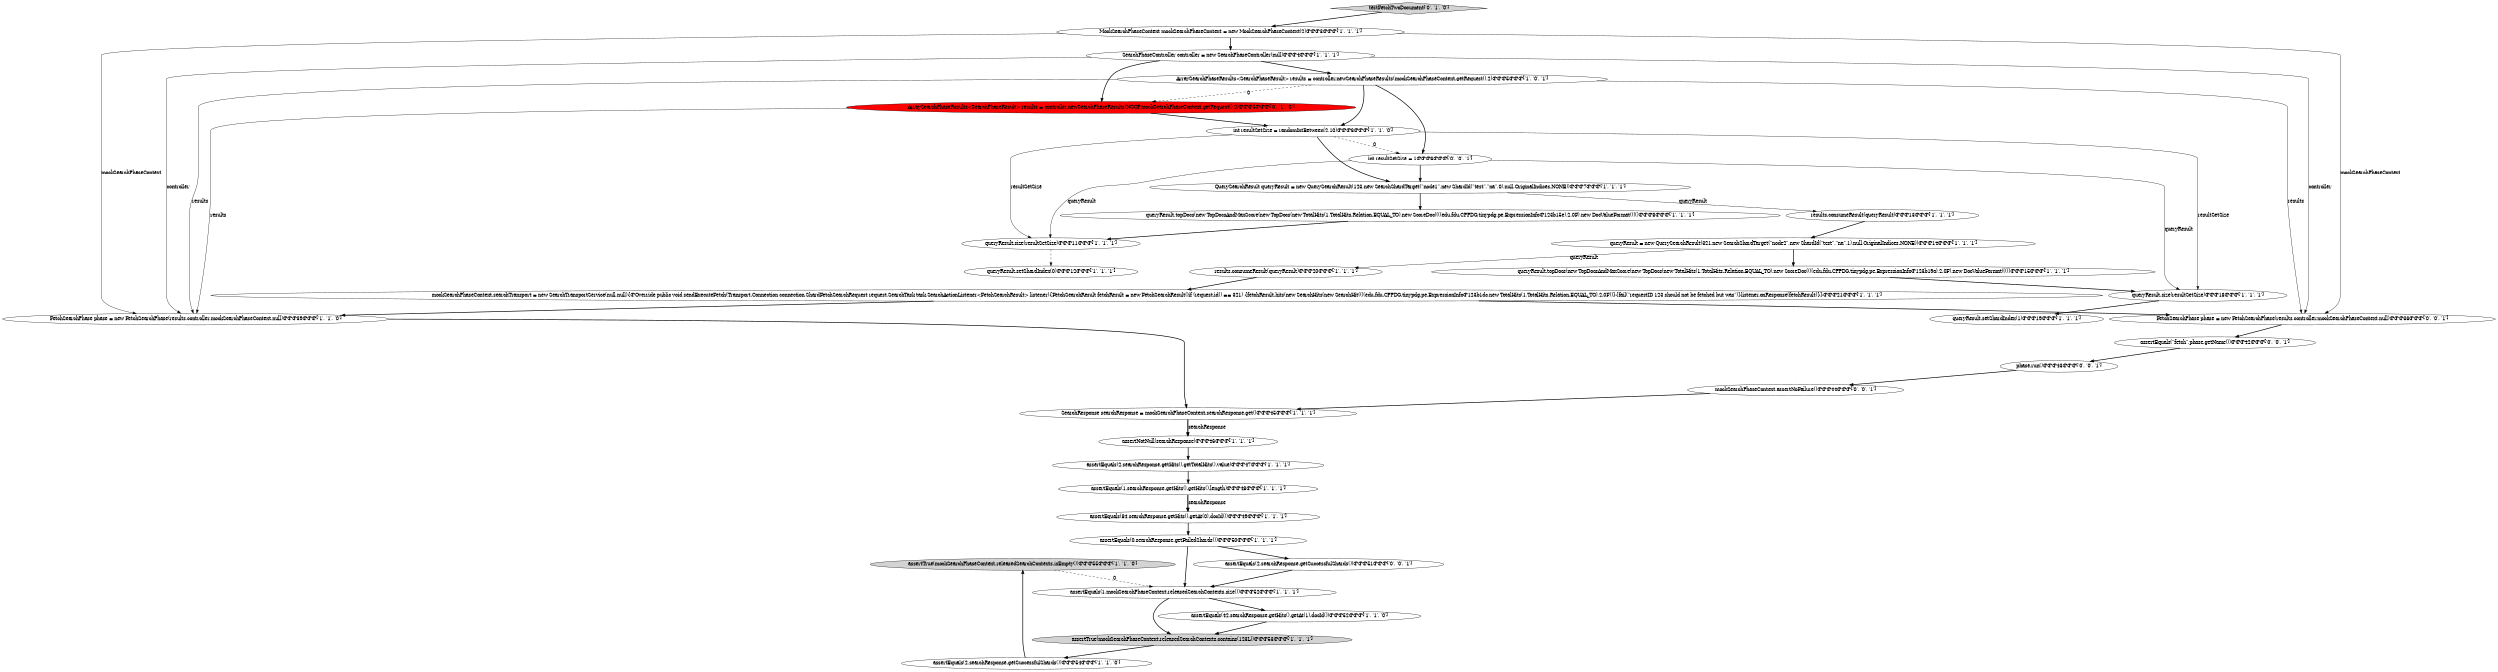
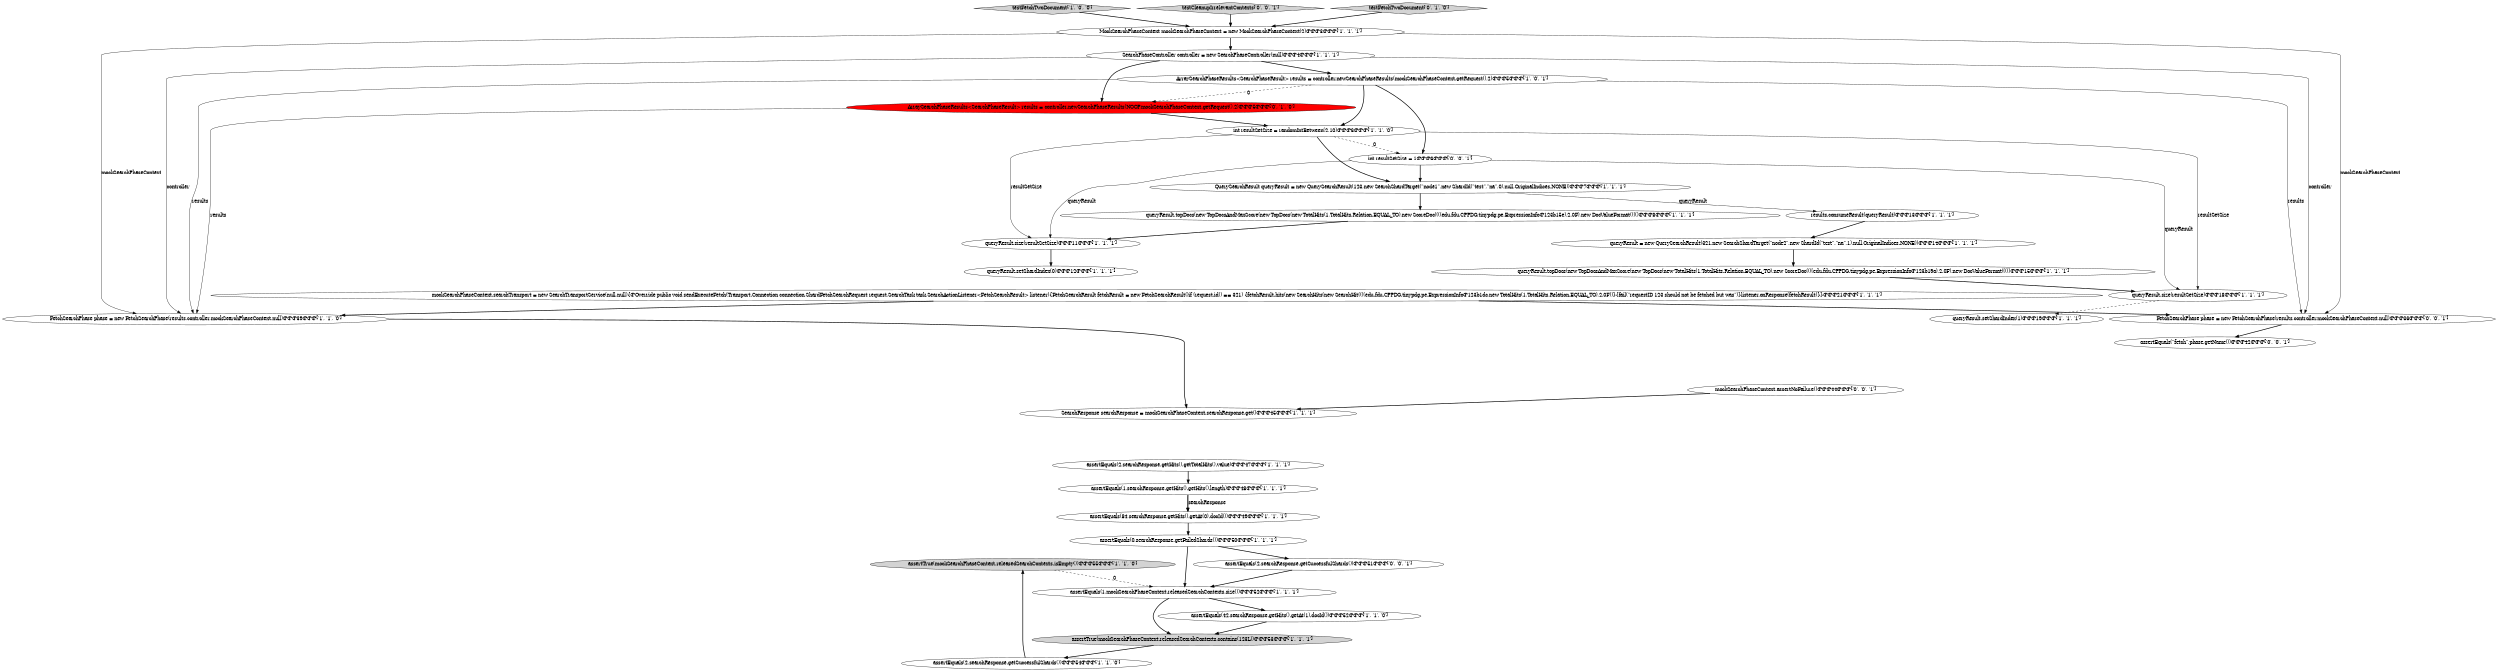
none -> (1052, 8)
none -> (1231, 8)
(1051, 256) -> (1051, 256)
(1286, 272) -> none
(2109, 307) -> (2109, 307)
(2059, 366) -> none
(1188, 442) -> none
